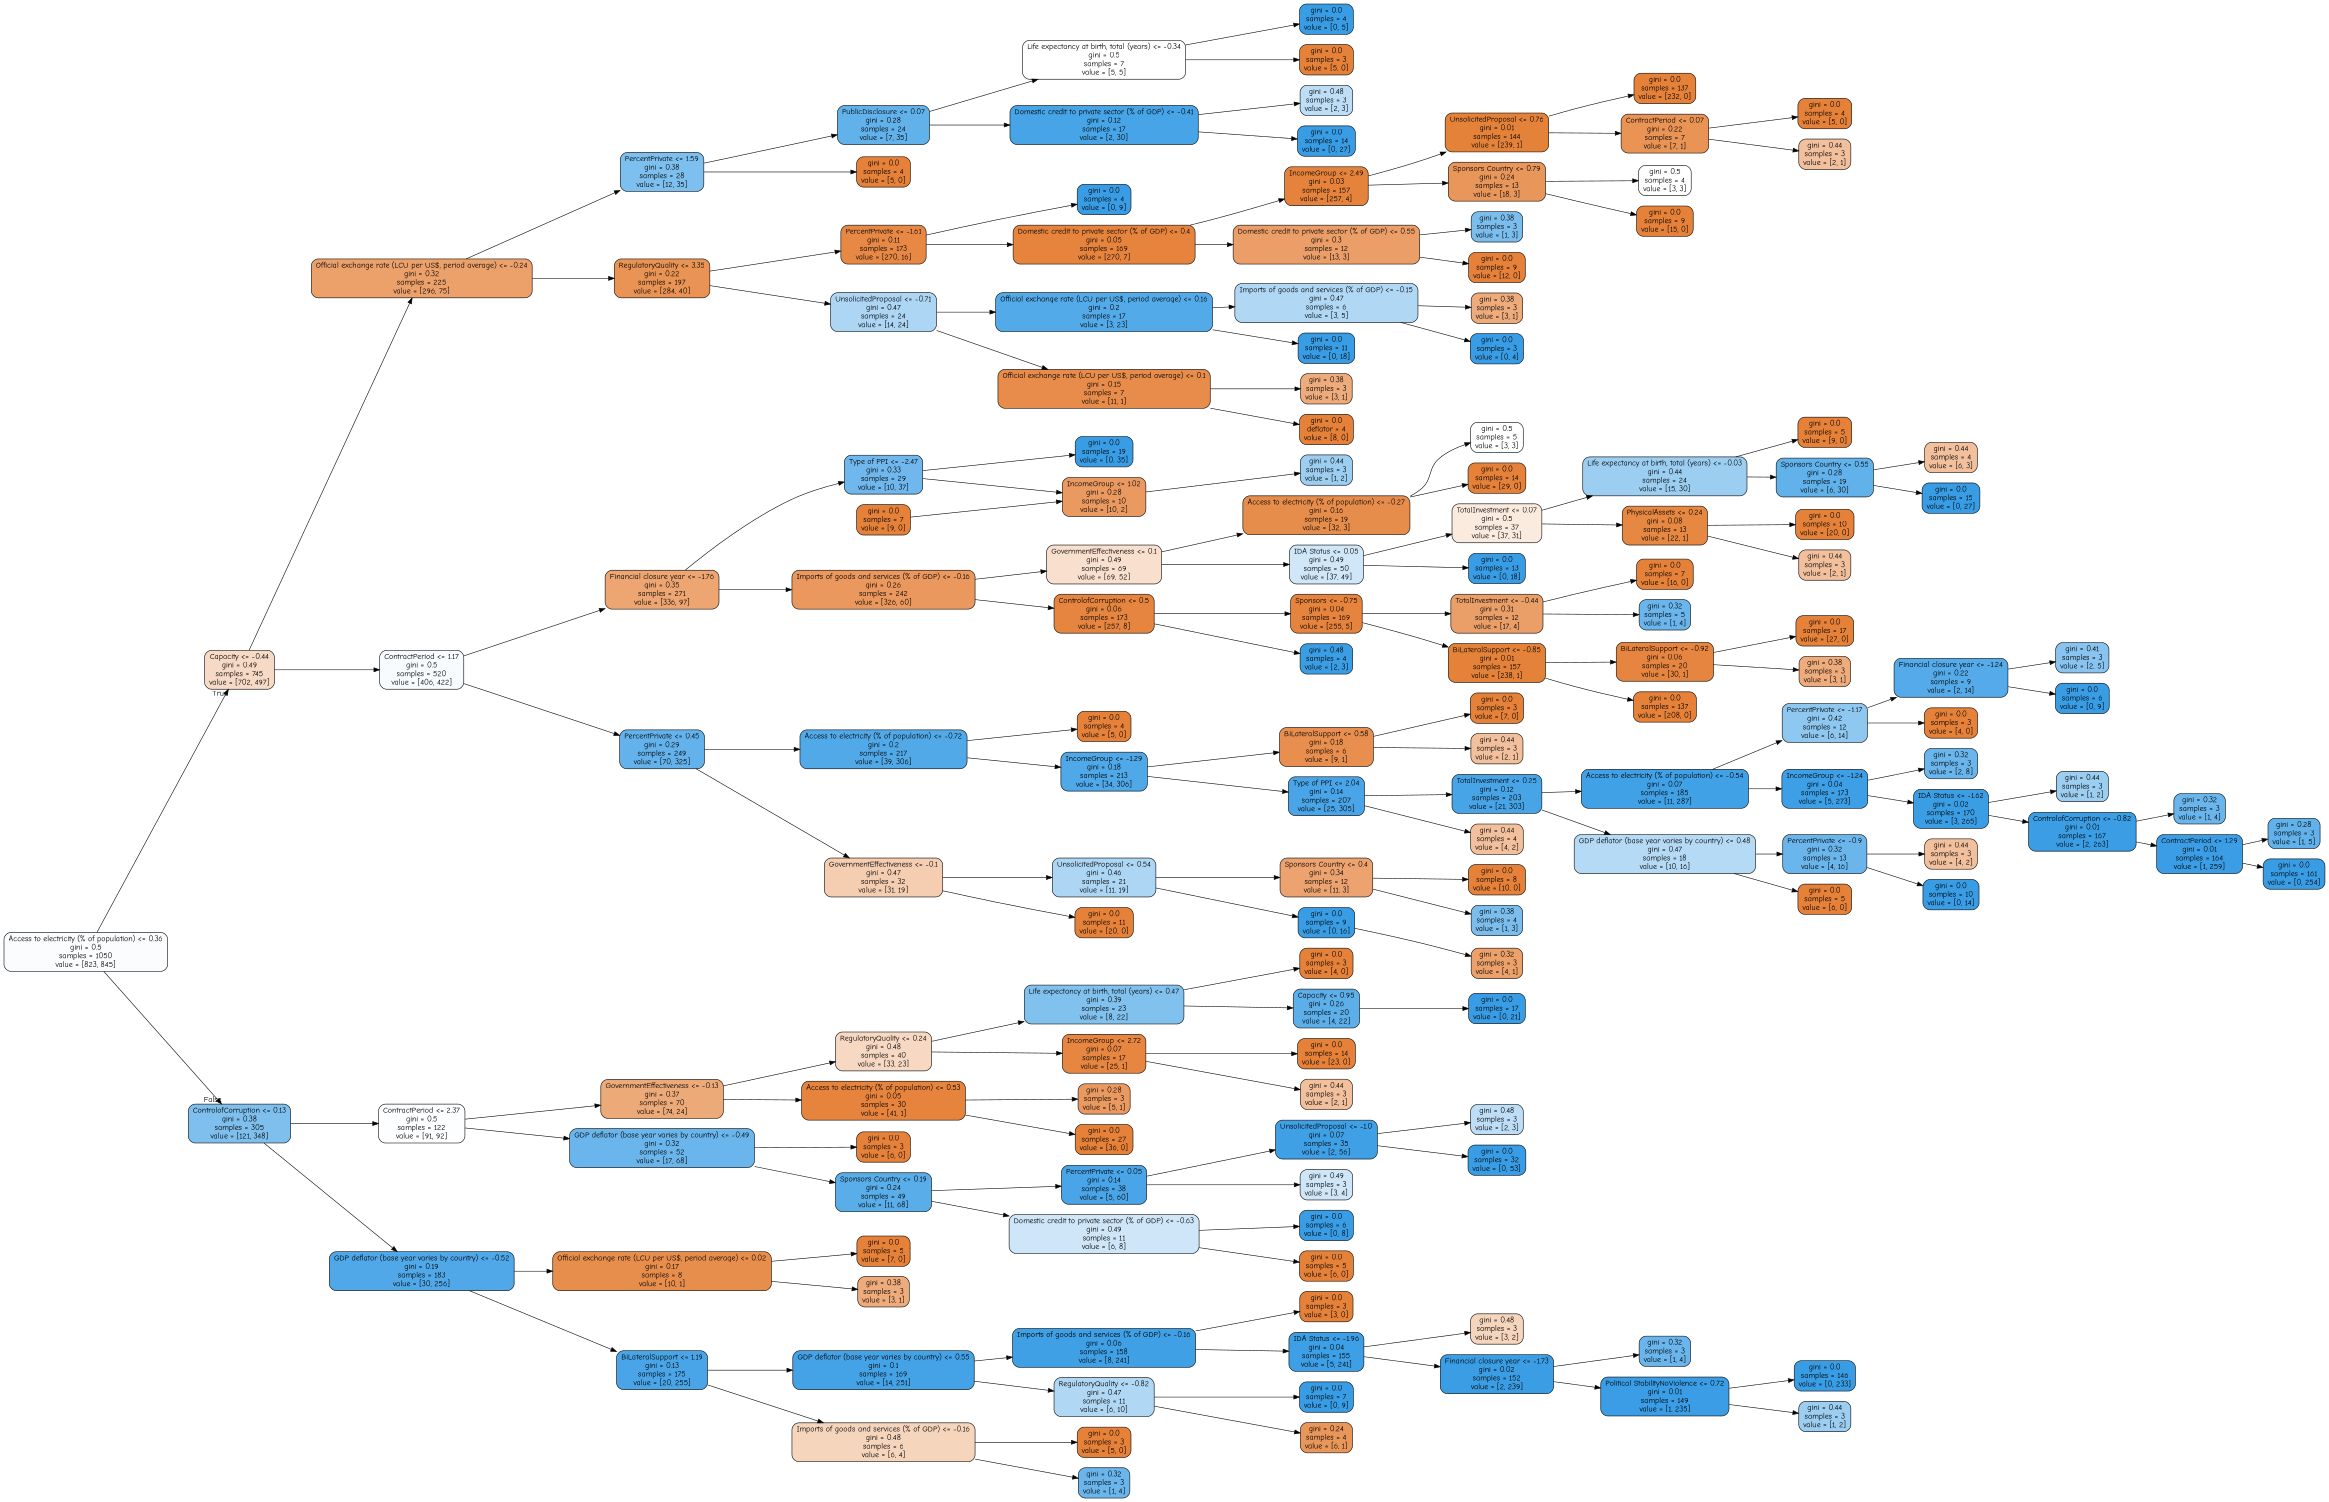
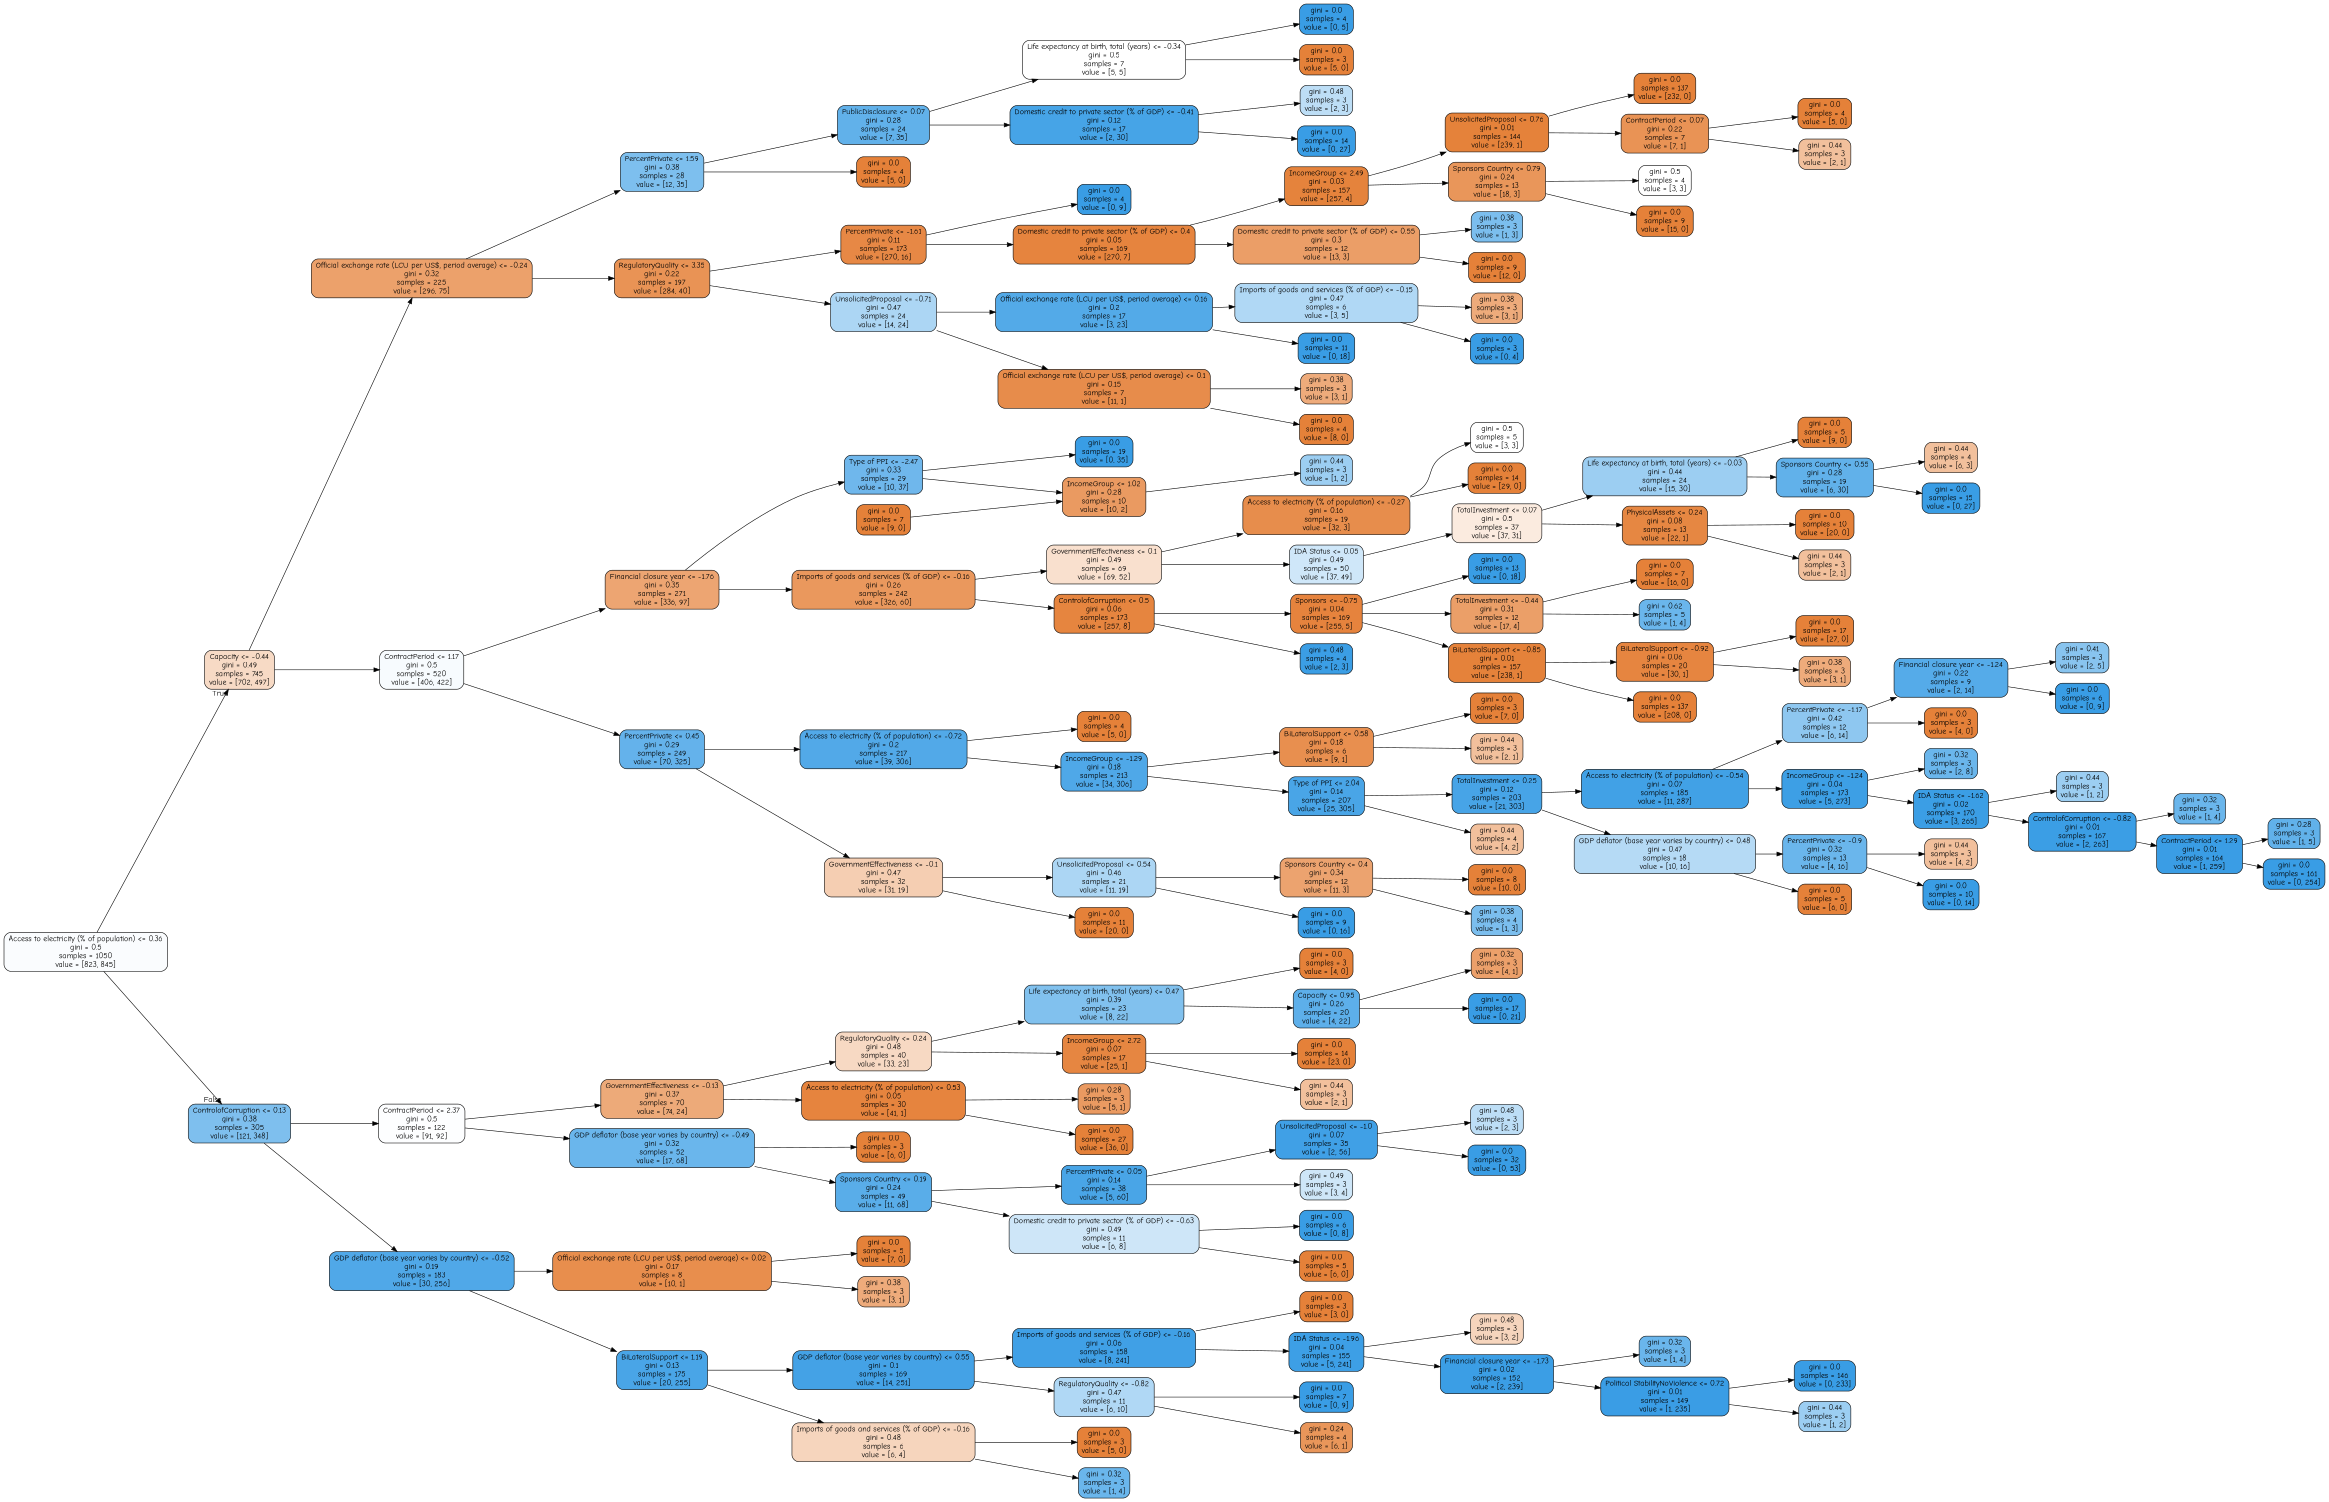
(1326, 429) -> (1326, 429)
(1413, 567) -> (1413, 591)
(1665, 615) -> (1665, 615)
(1410, 941) -> (1413, 986)
